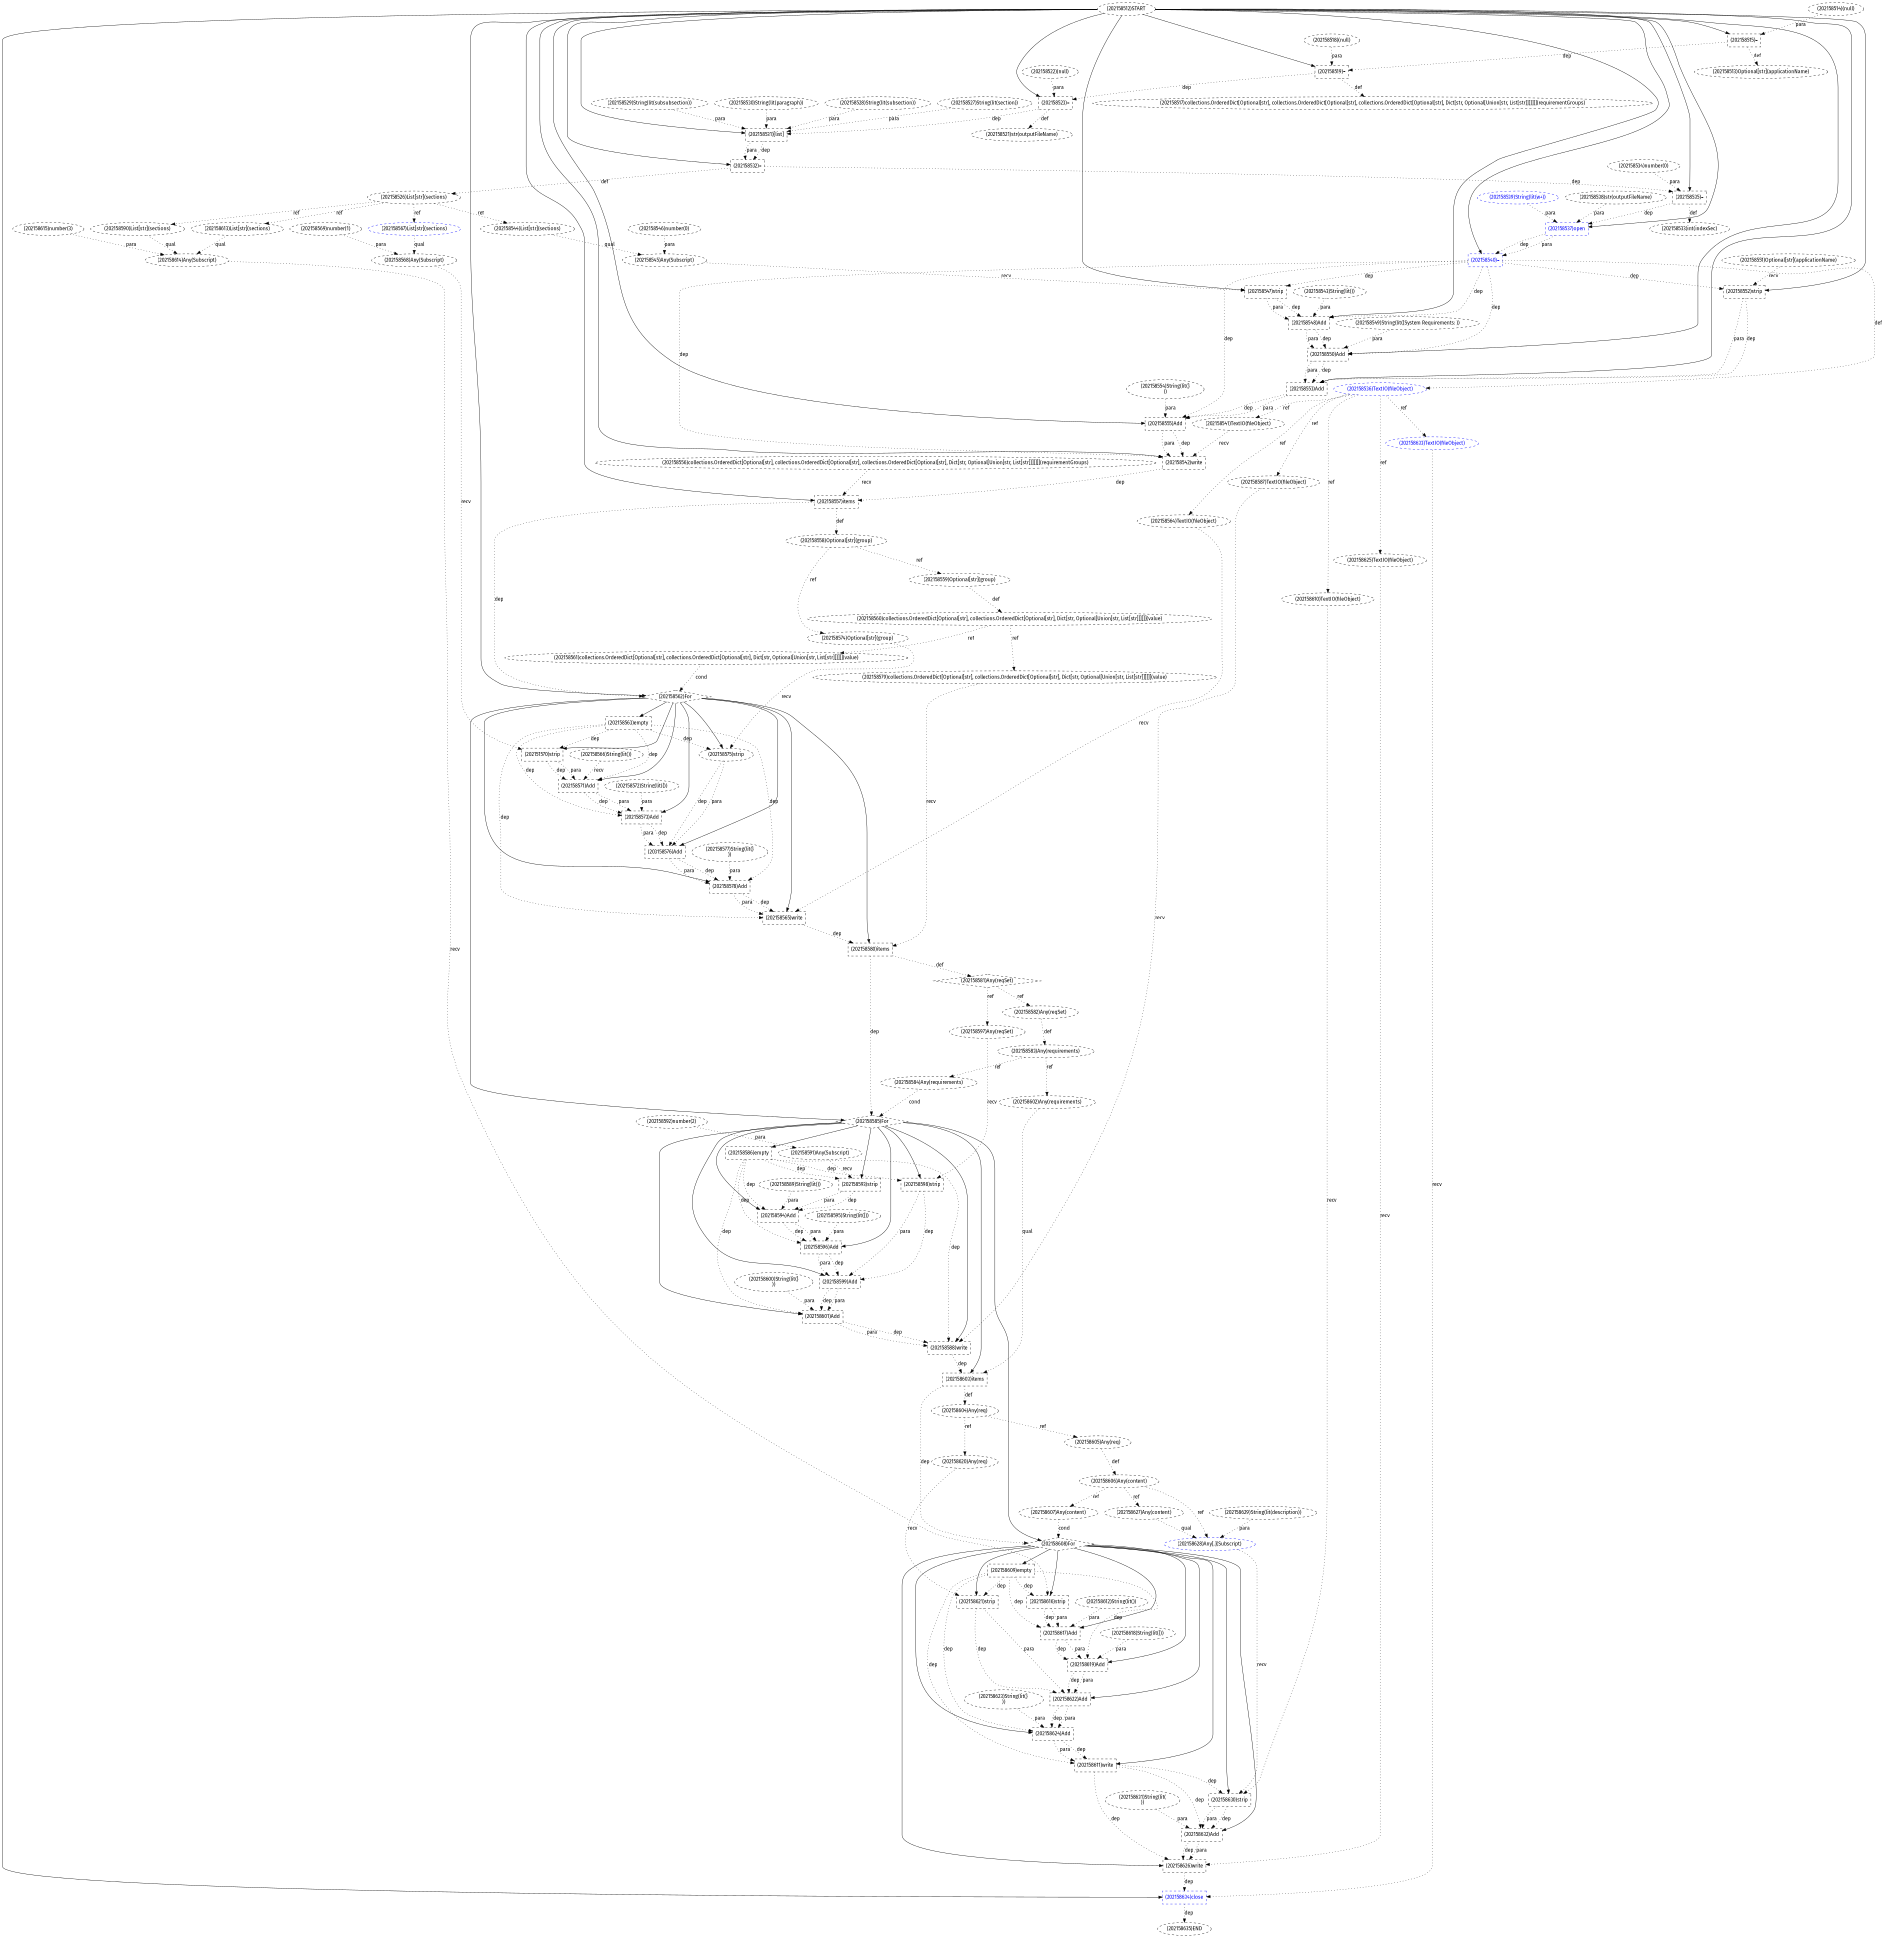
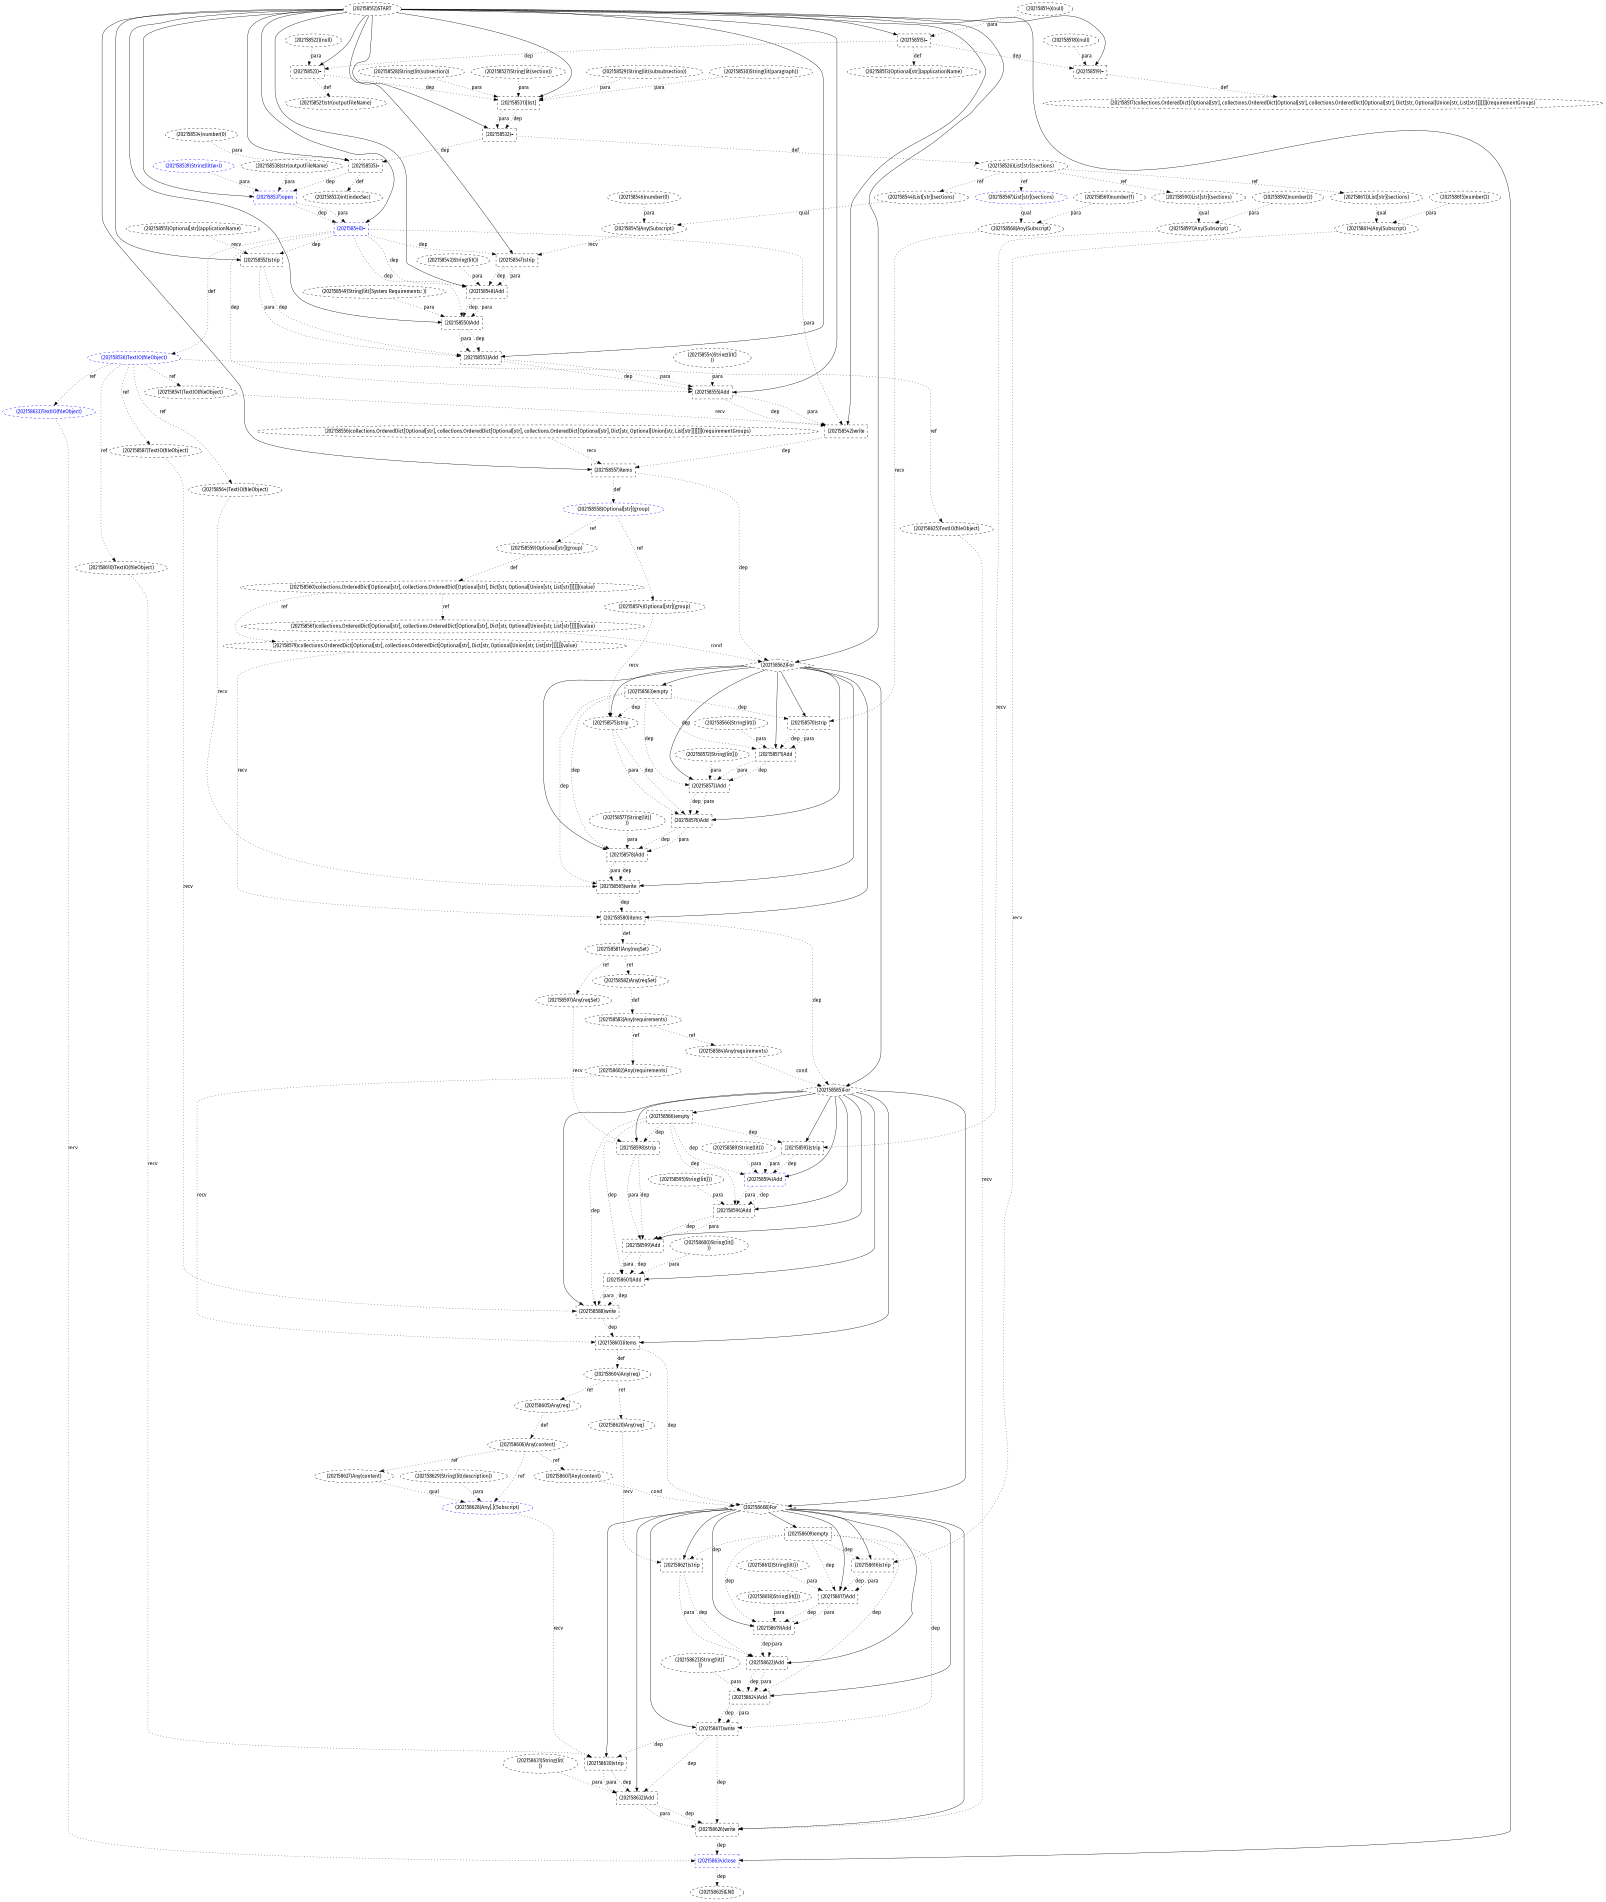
(1195, 84) -> (612, 49)
(161, 244) -> (1199, 211)
(684, 355) -> (809, 323)
(836, 541) -> (613, 509)
(542, 755) -> (809, 723)
(599, 770) -> (761, 739)
(665, 852) -> (692, 821)
(987, 981) -> (623, 950)
(778, 1216) -> (765, 1180)
(1027, 1232) -> (202, 1195)
